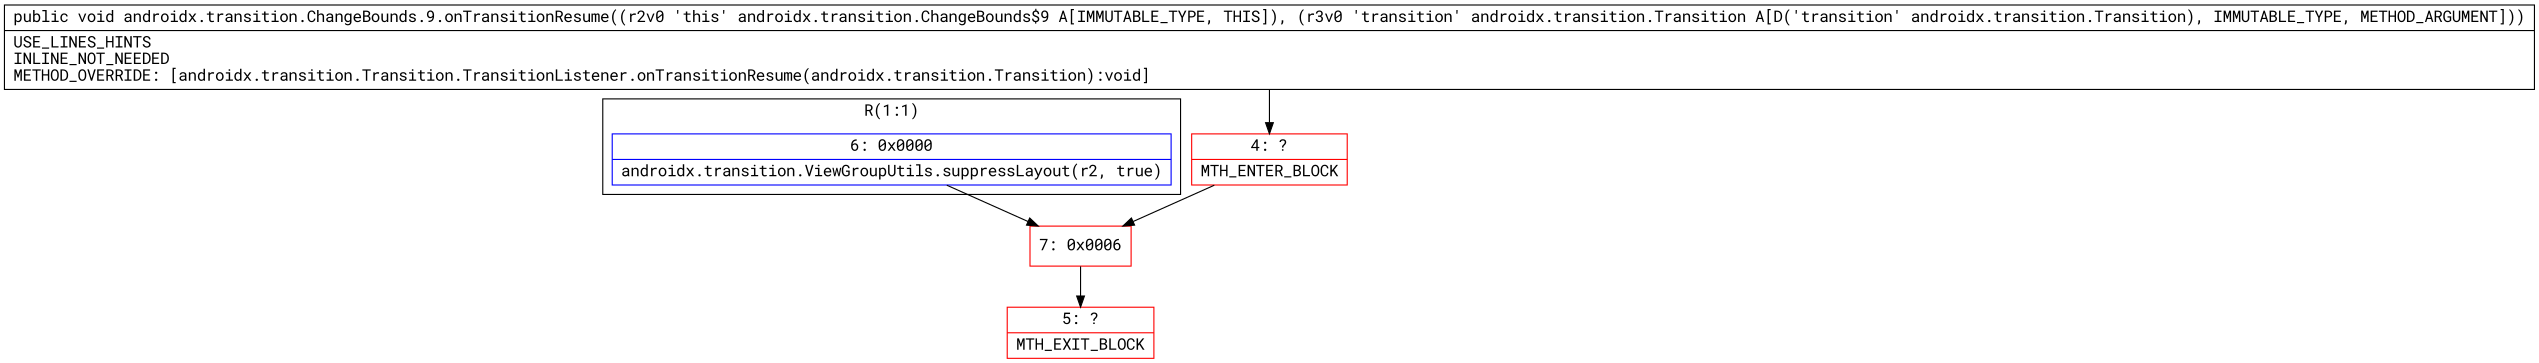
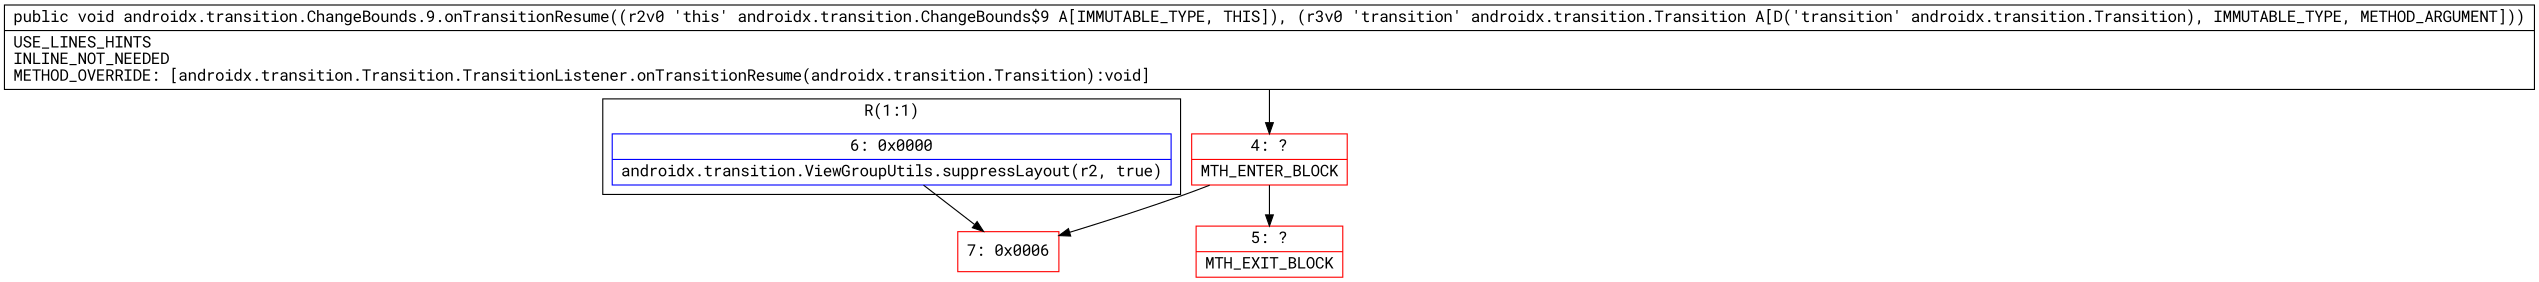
(1081, 281) -> (1269, 200)
